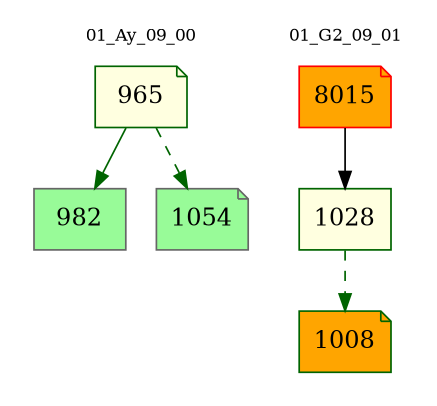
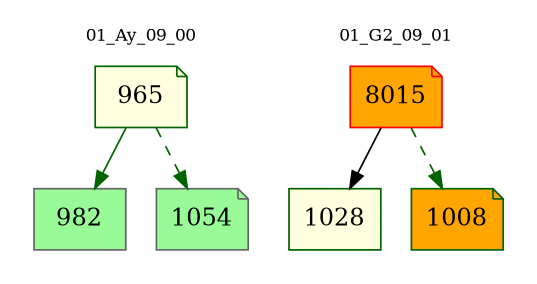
(345, 272) -> (423, 150)
